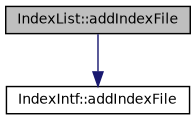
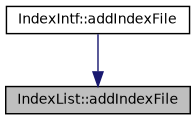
(98, 53) -> (98, 53)
